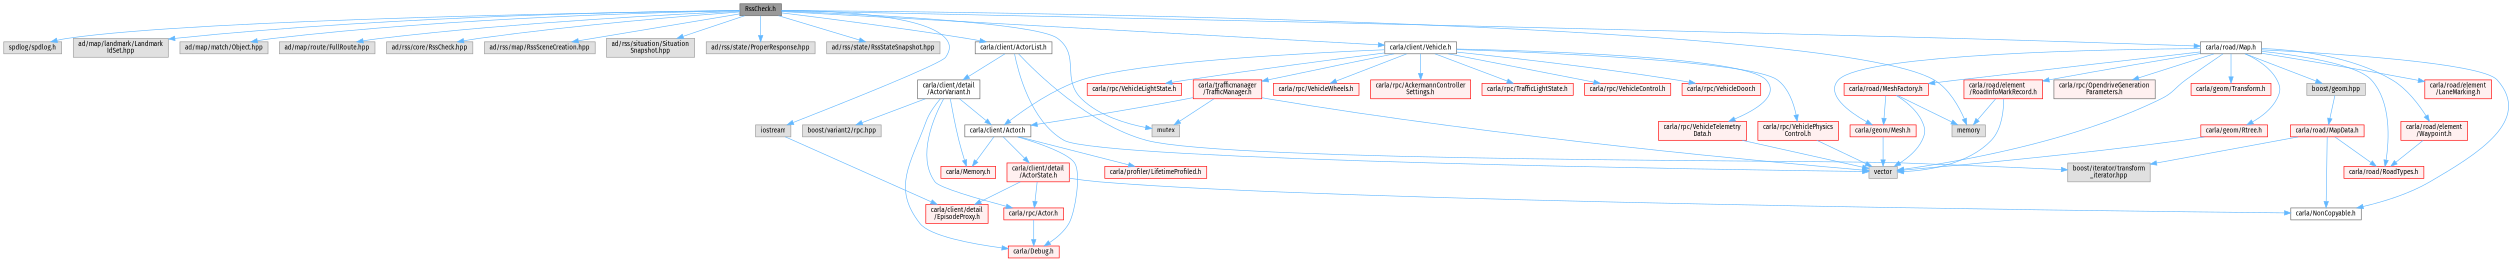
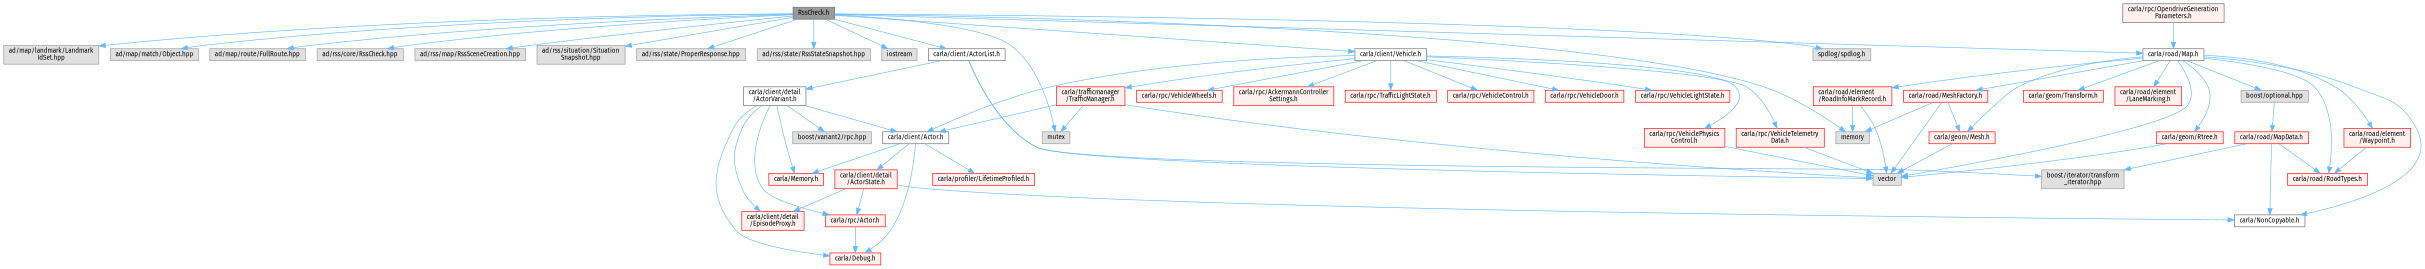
(2176, 66) -> (2173, 32)
(2336, 89) -> (2275, 96)
(858, 169) -> (735, 155)
